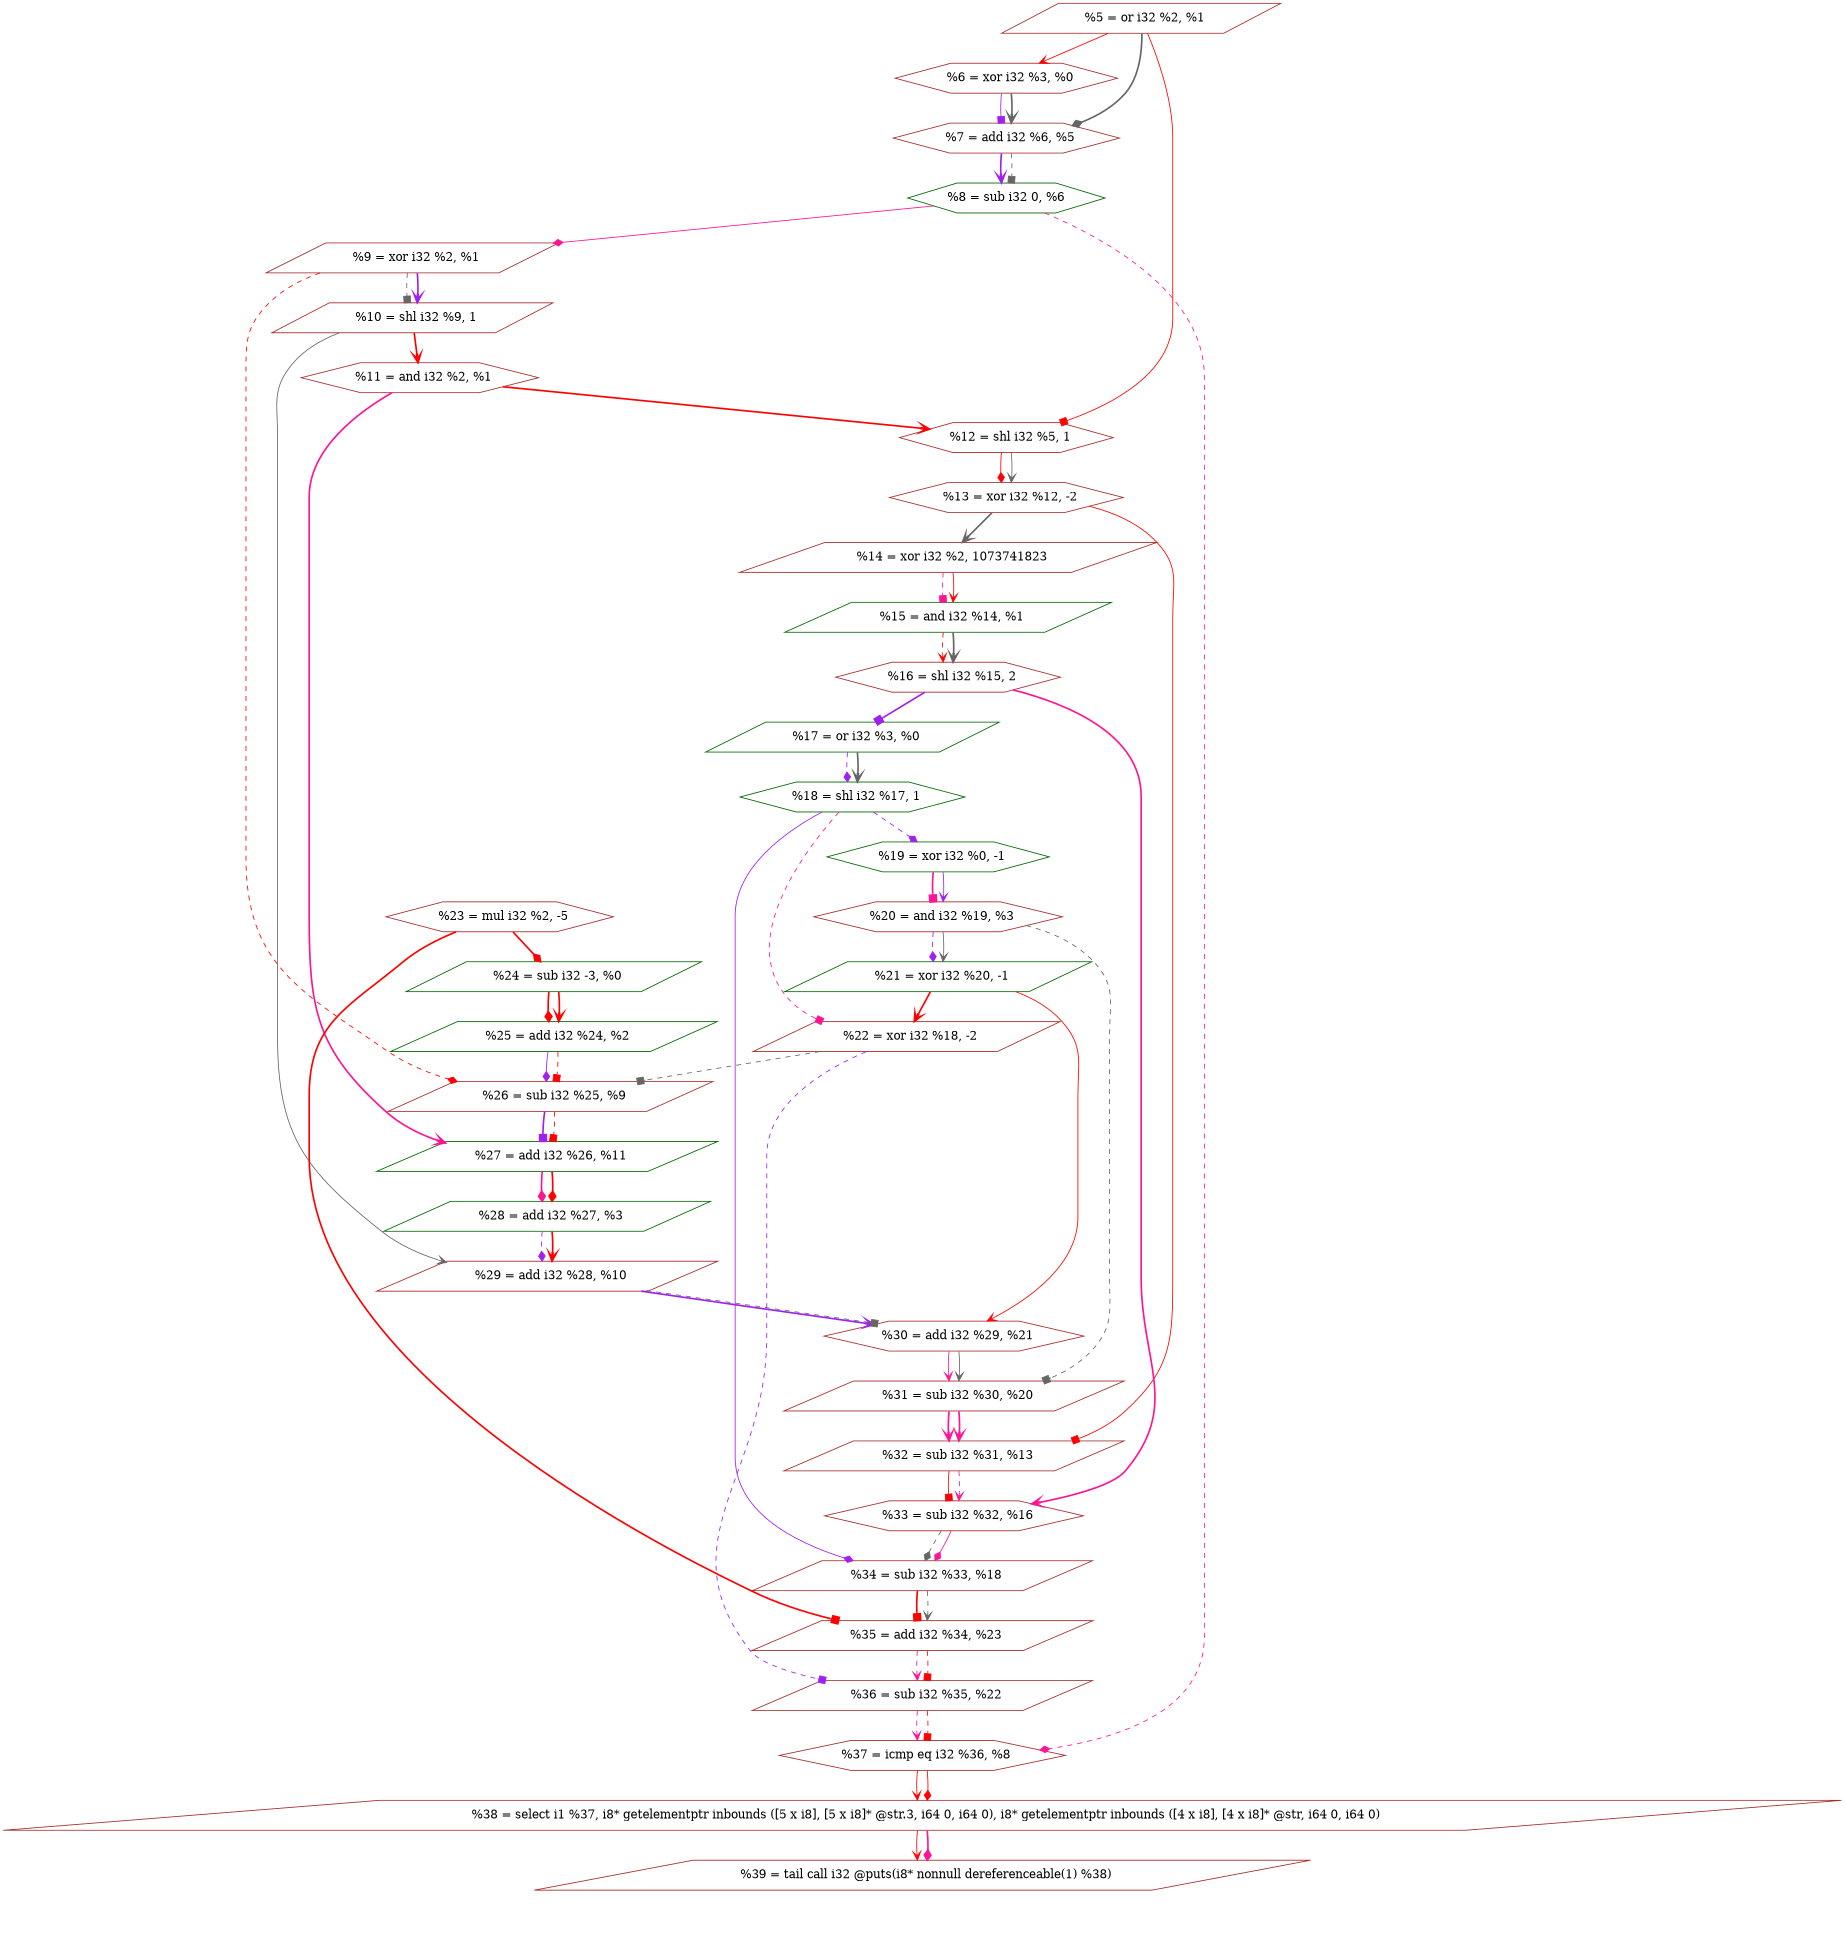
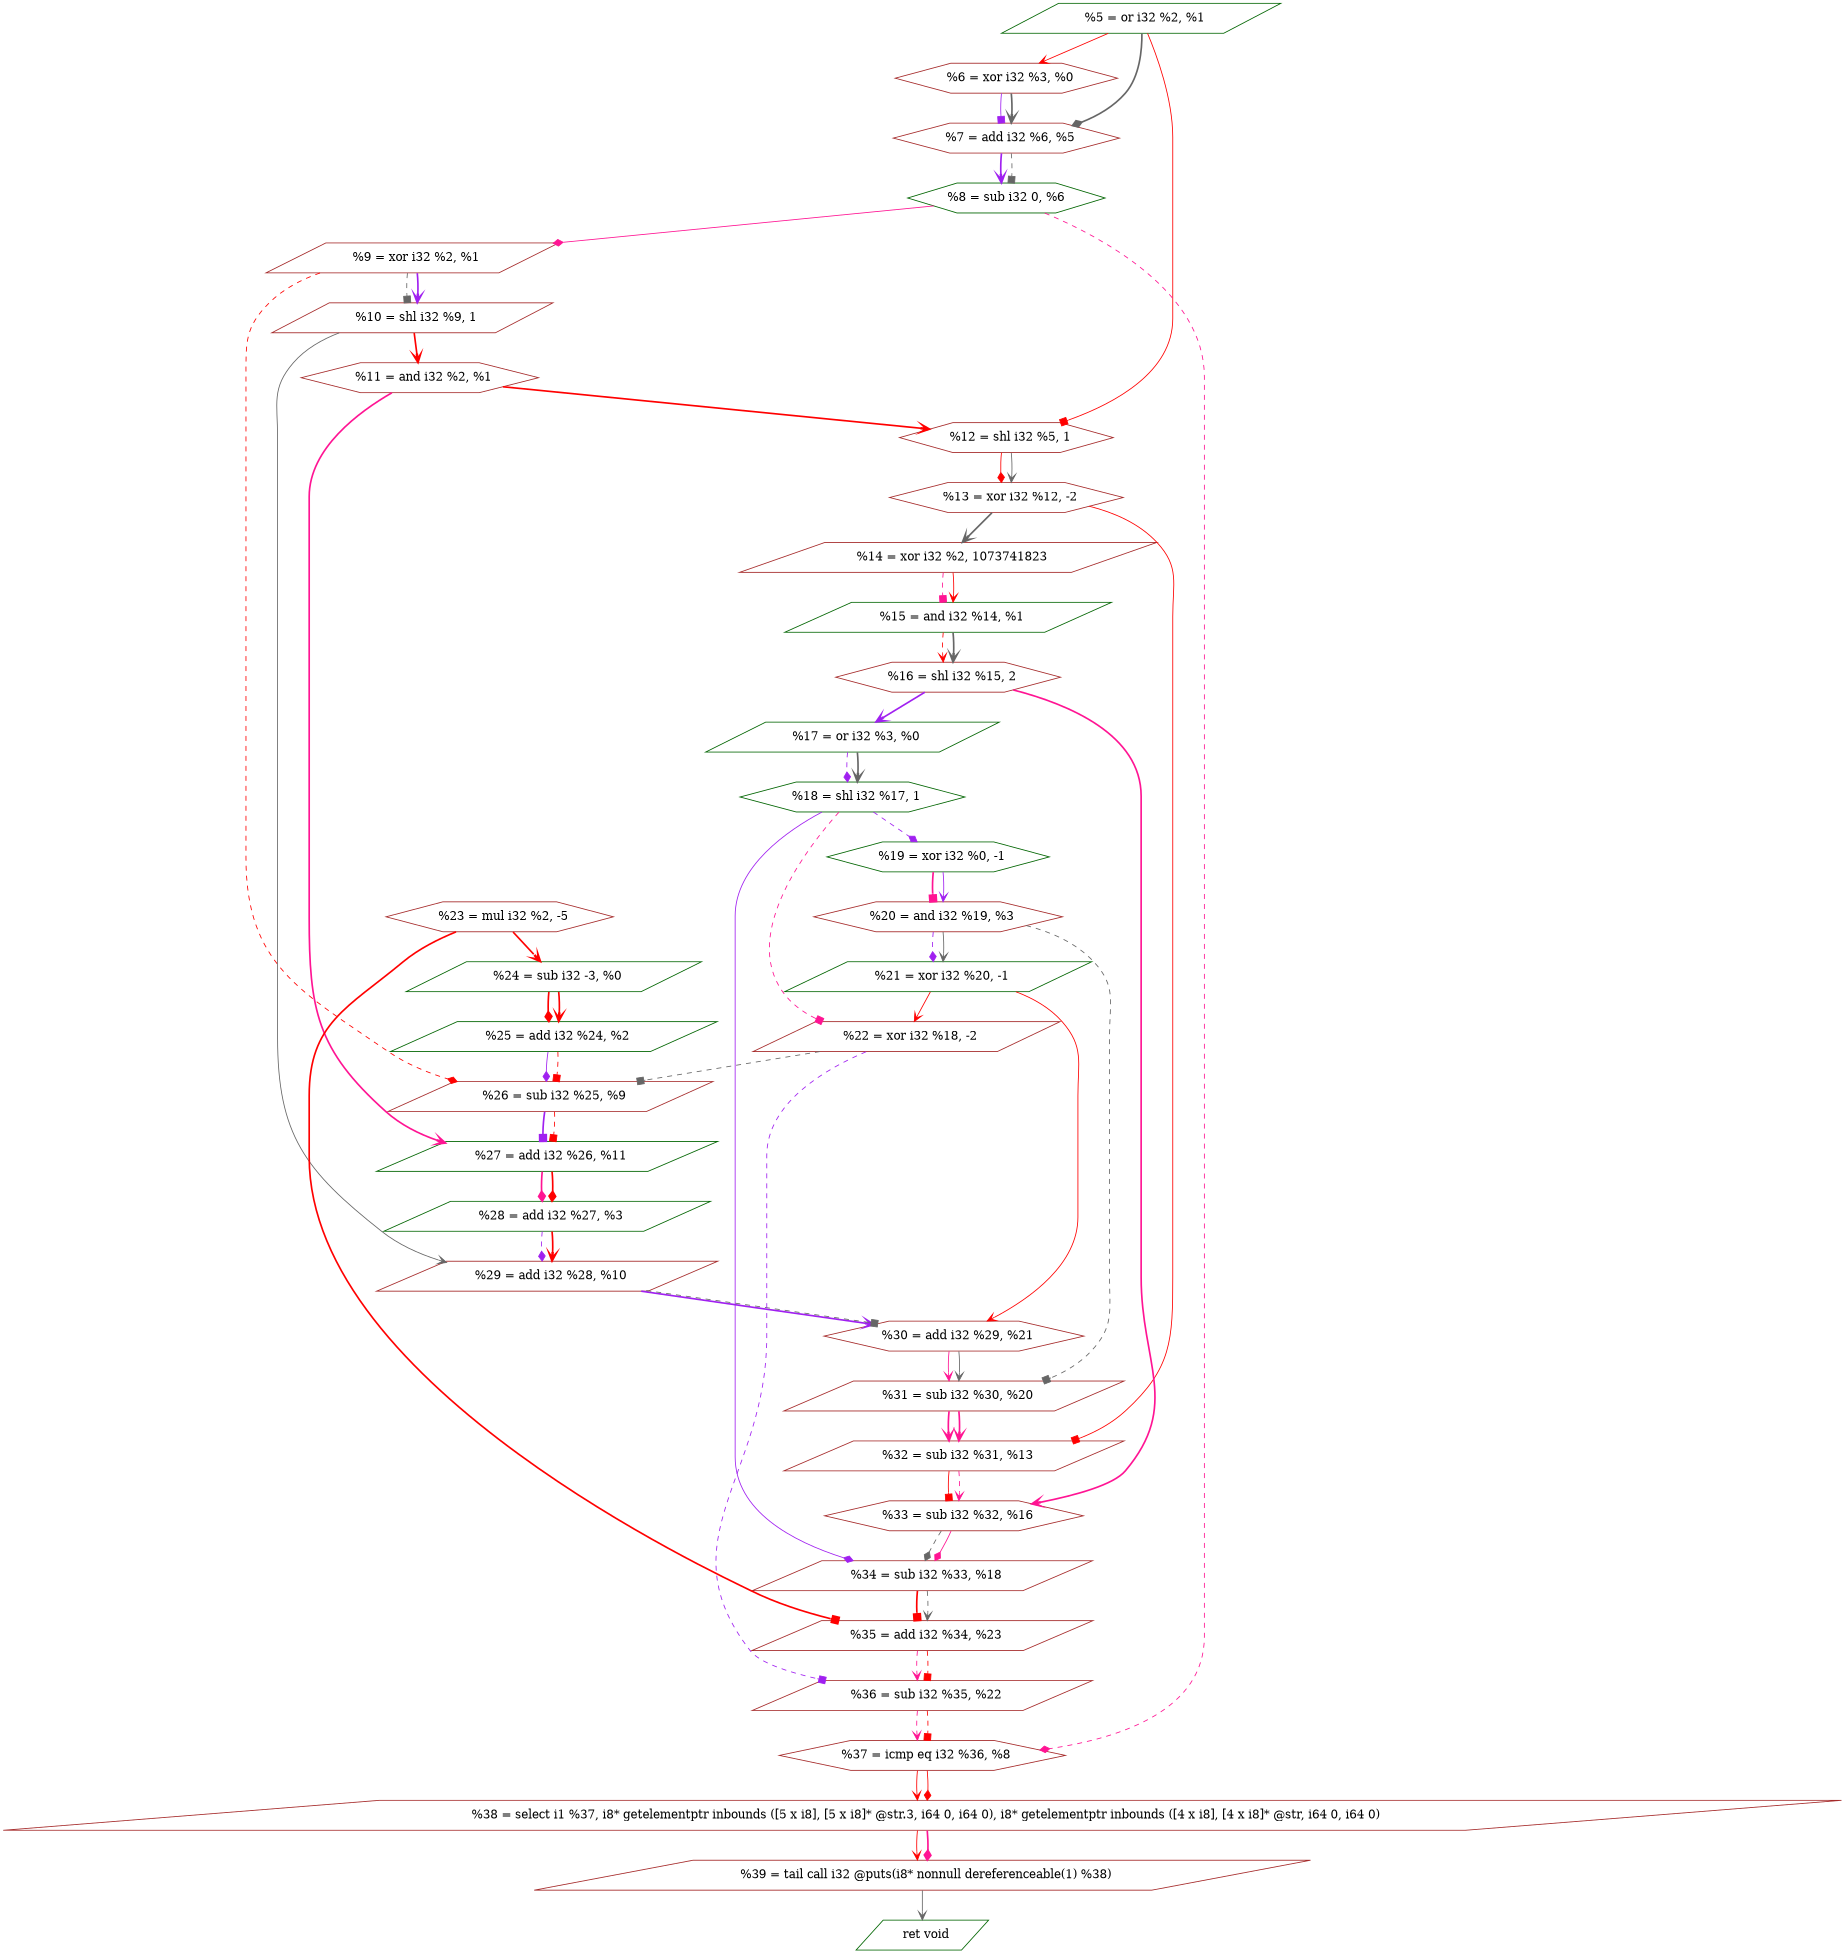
(1141, 18) -> (1141, 18)
(904, 705) -> (904, 705)
(523, 943) -> (523, 943)
(924, 1003) -> (924, 1003)
none -> (922, 1935)
